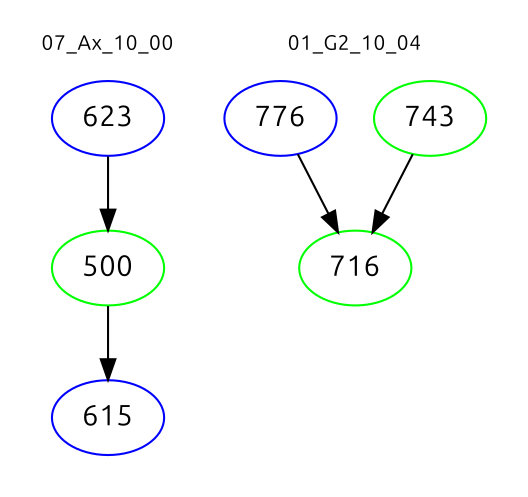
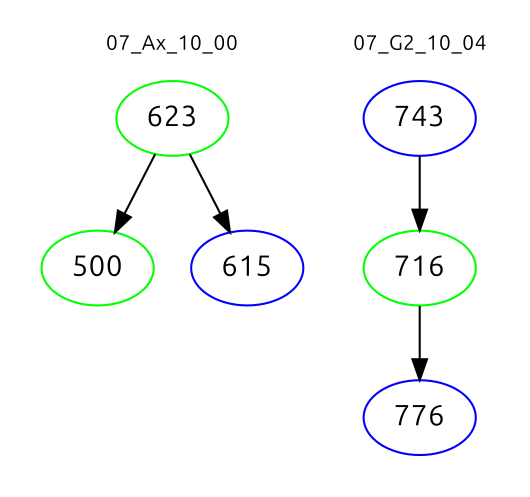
(355, 45) -> (421, 45)
(108, 118) -> (172, 118)
(430, 118) -> (420, 118)
(313, 184) -> (420, 333)
(108, 333) -> (205, 184)
